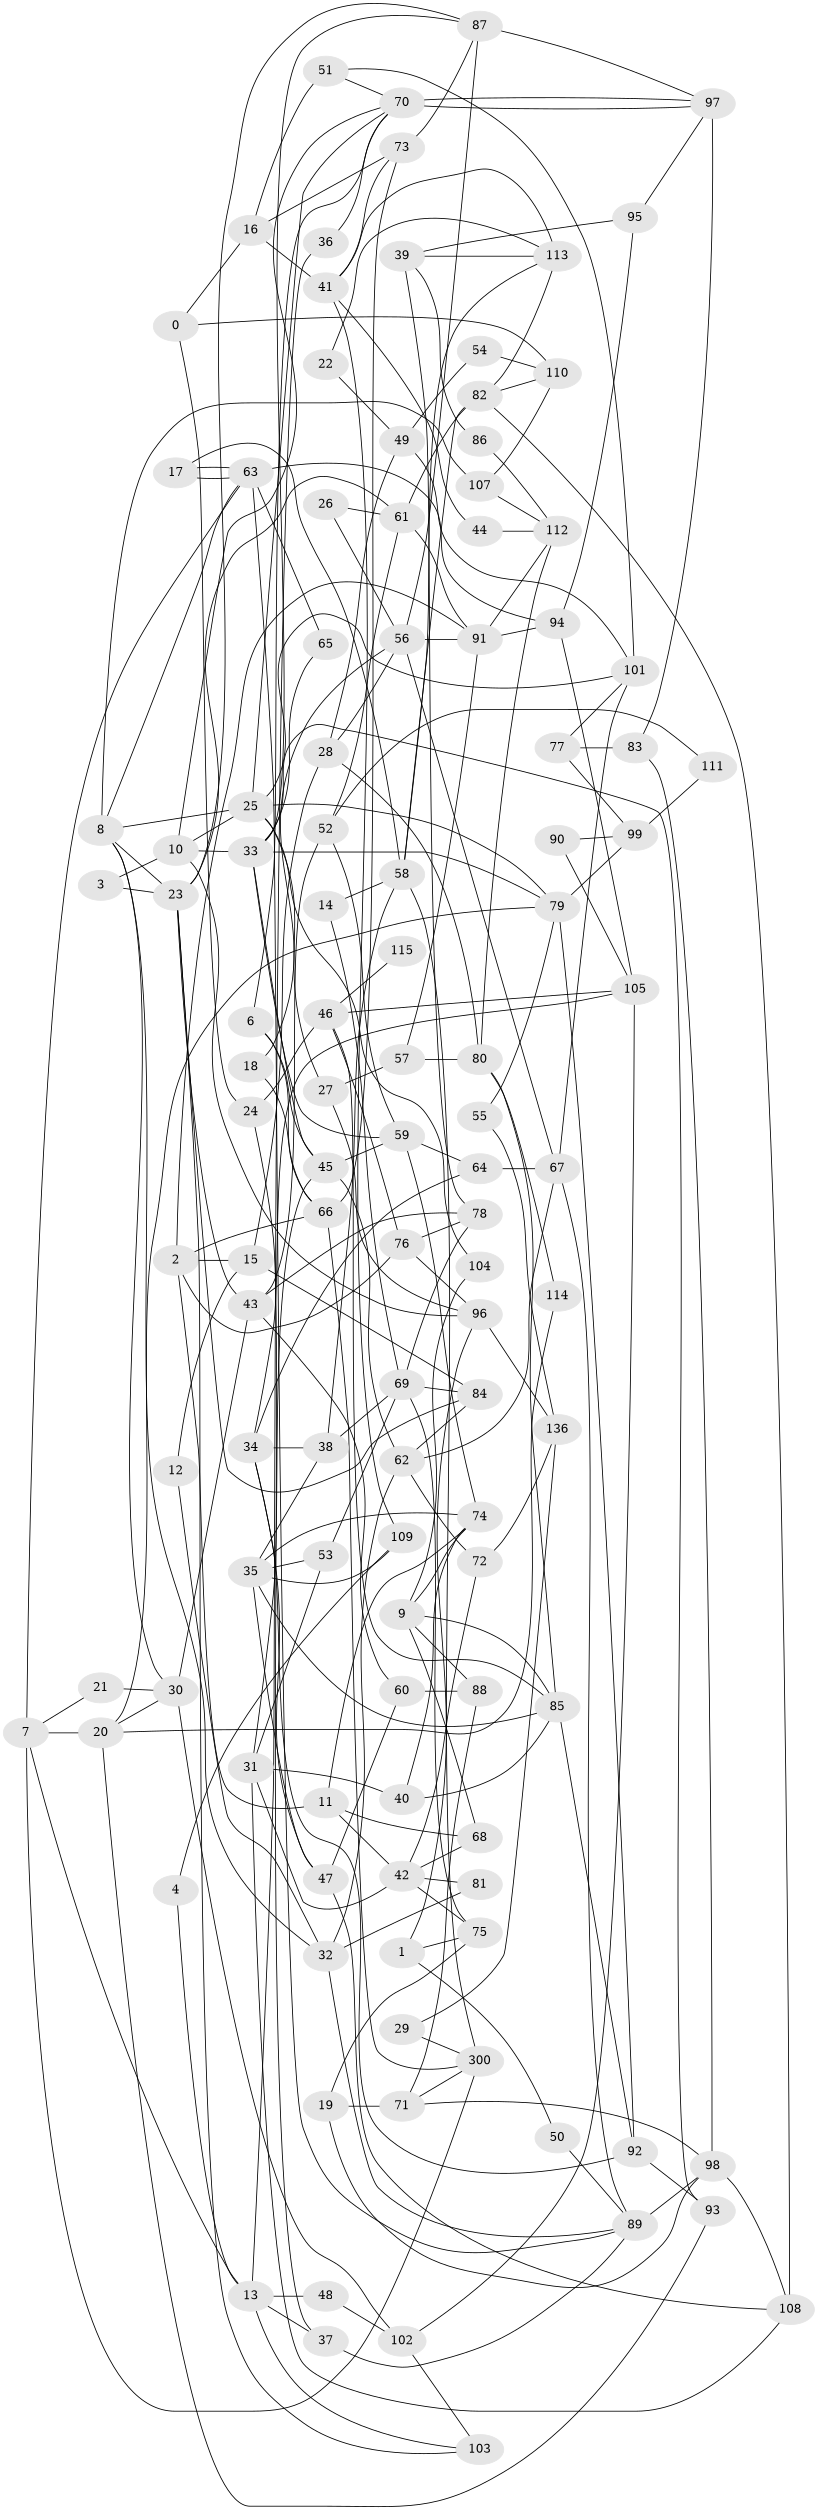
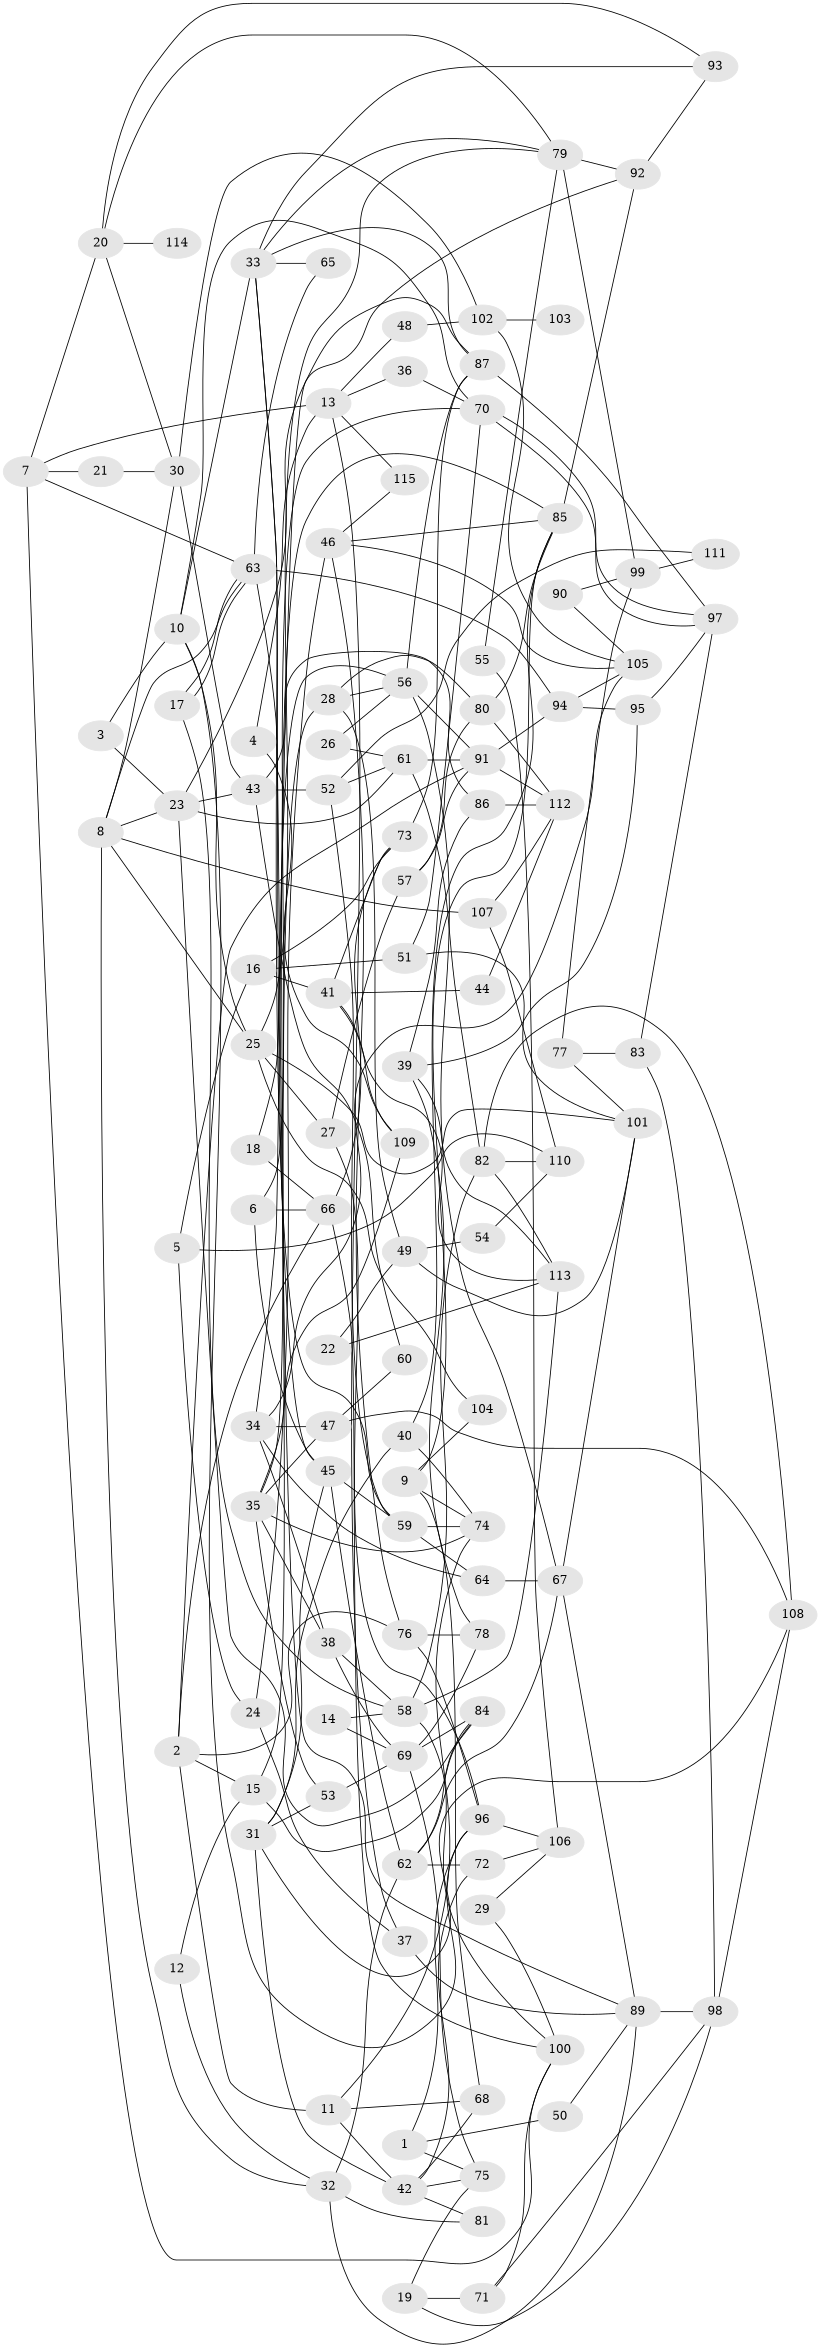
(176, 326) -> (177, 1248)
(271, 560) -> none
(535, 1201) -> none
(341, 1242) -> (375, 652)
(557, 1430) -> (560, 1842)
(480, 1691) -> none
(202, 1888) -> none
(480, 2061) -> (560, 2050)
(333, 2412) -> (367, 442)
